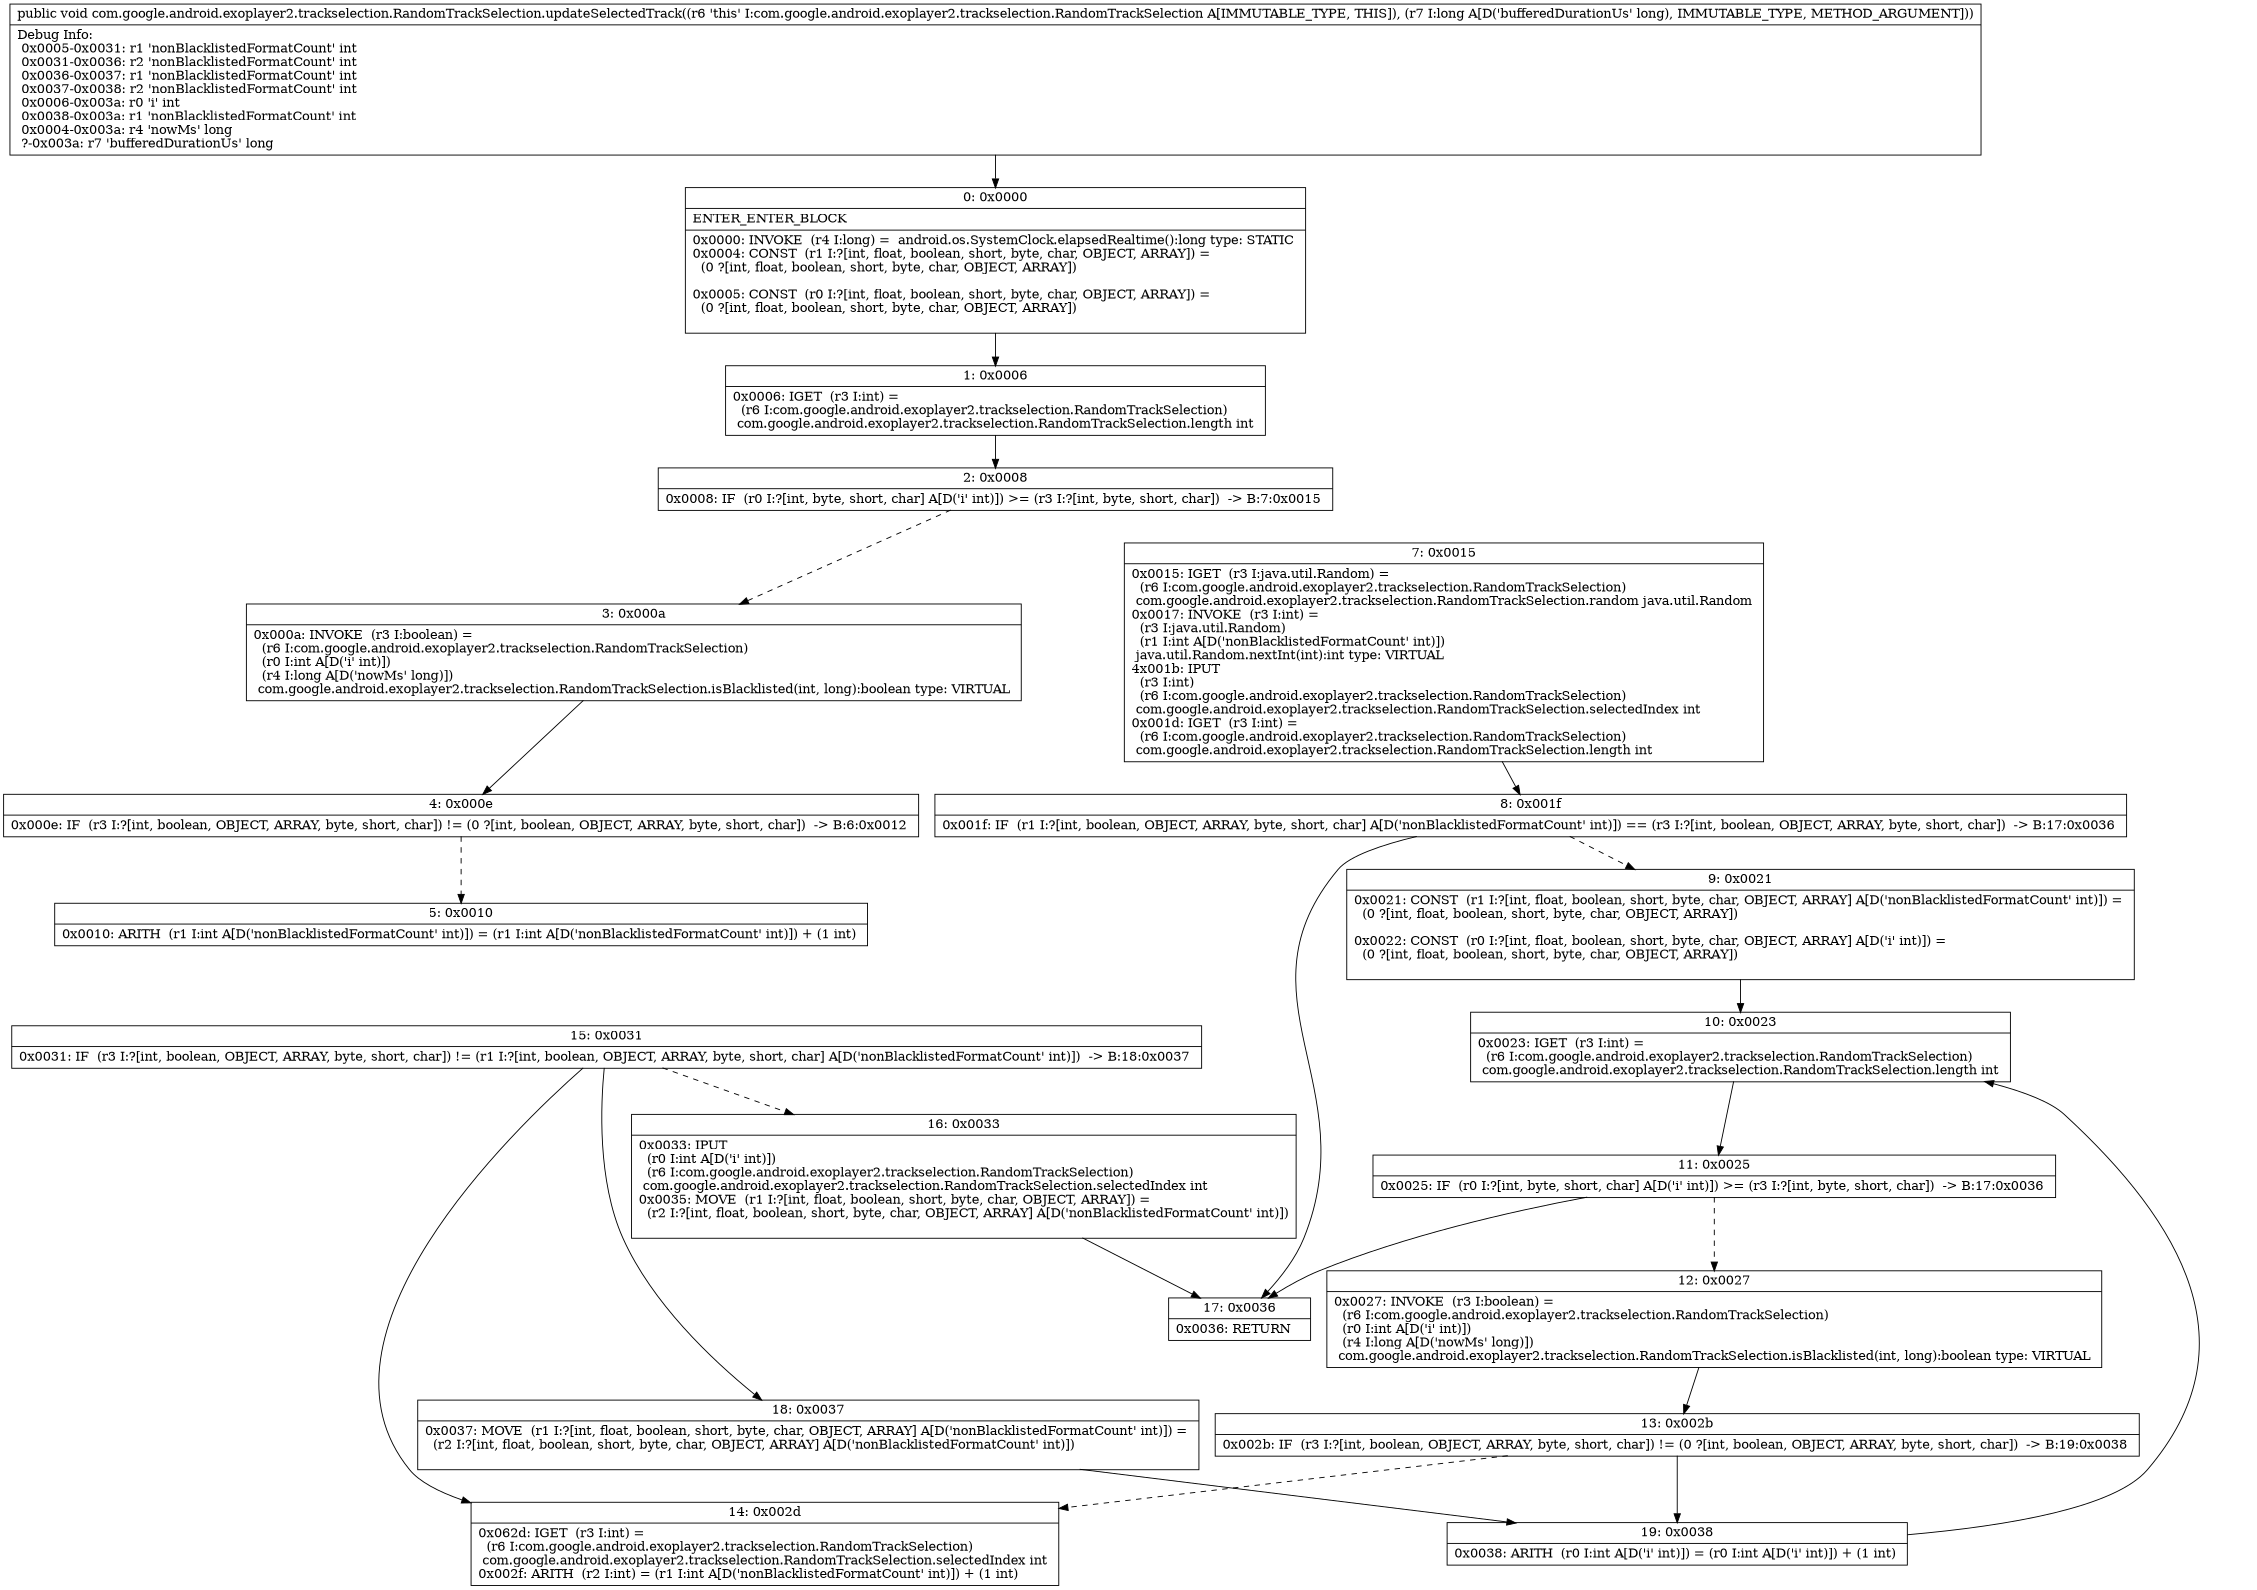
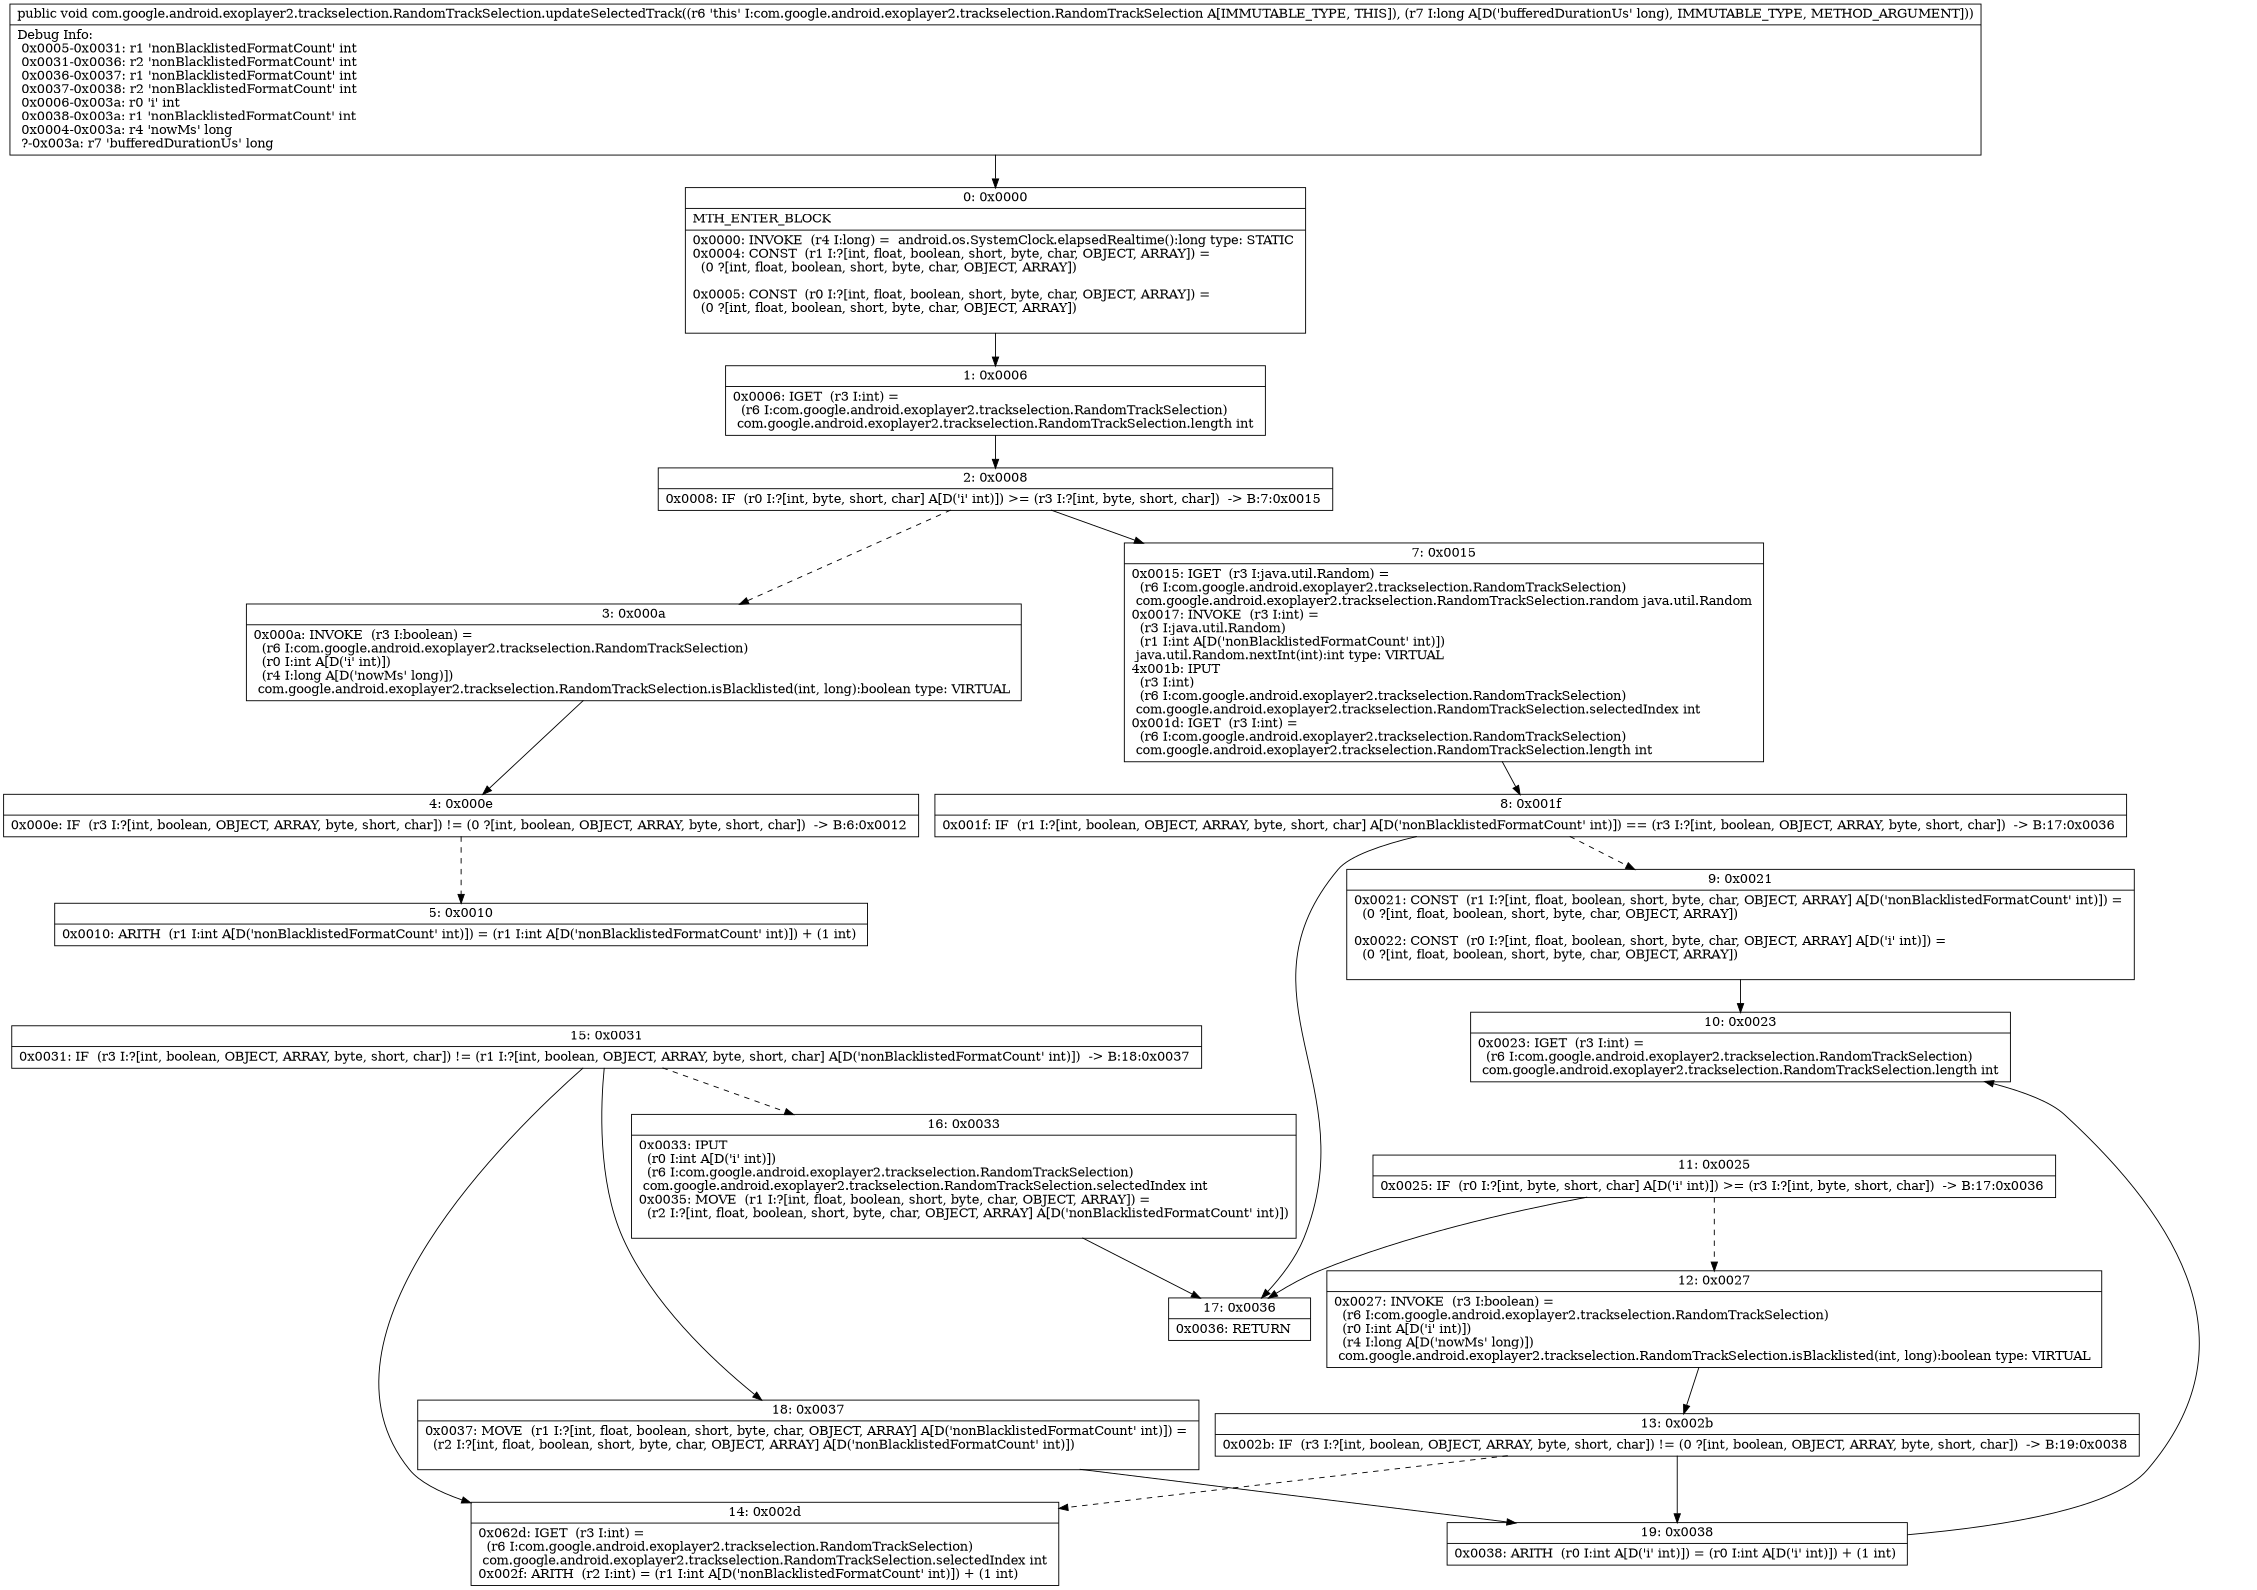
(770, 219) -> (762, 219)
none -> (1093, 525)
(1727, 1114) -> none
